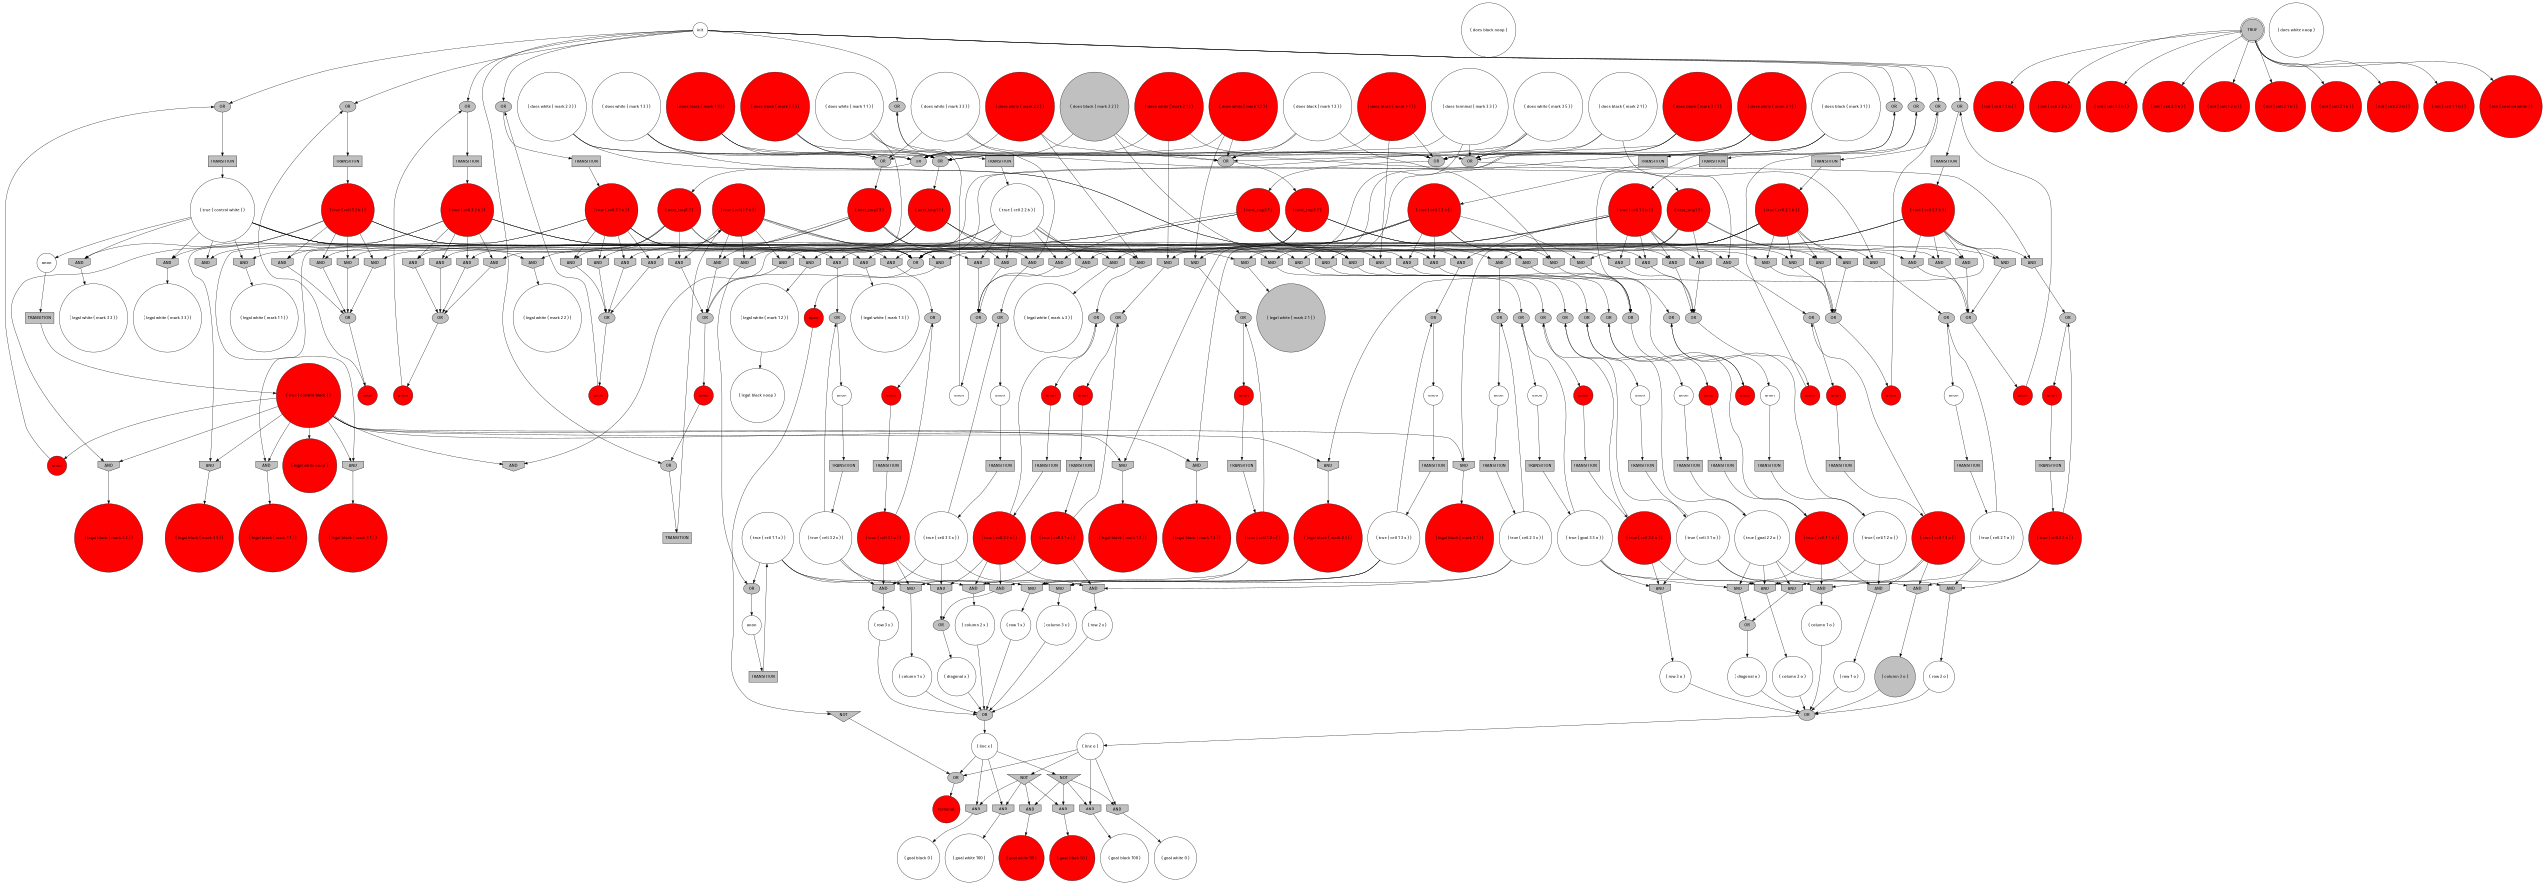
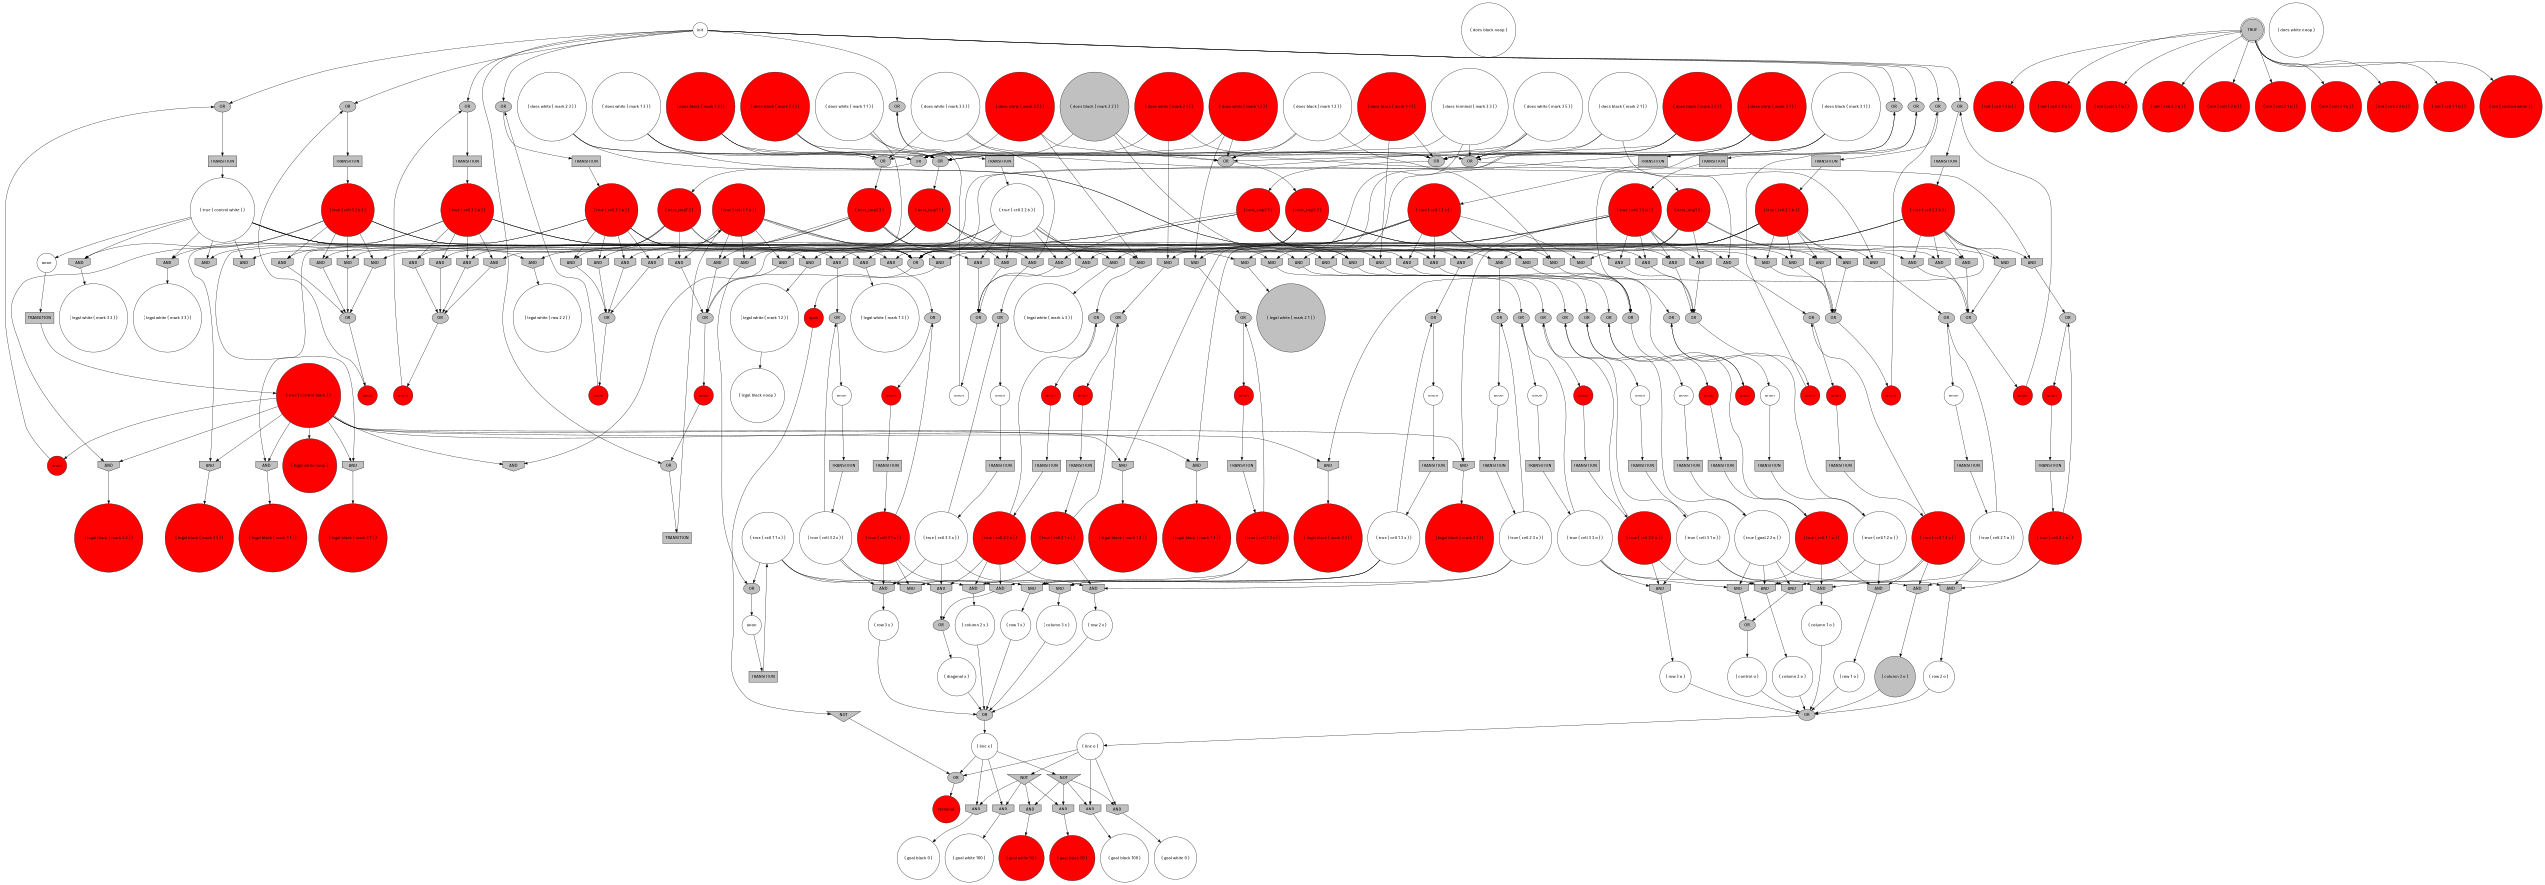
(264, 318) -> none
(547, 318) -> (547, 318)
(1585, 538) -> (1585, 538)
(912, 677) -> none
(1747, 677) -> (1747, 677)
